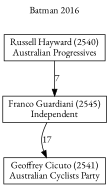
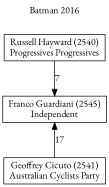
(55, 48) -> (55, 48)
(42, 136) -> (55, 144)
